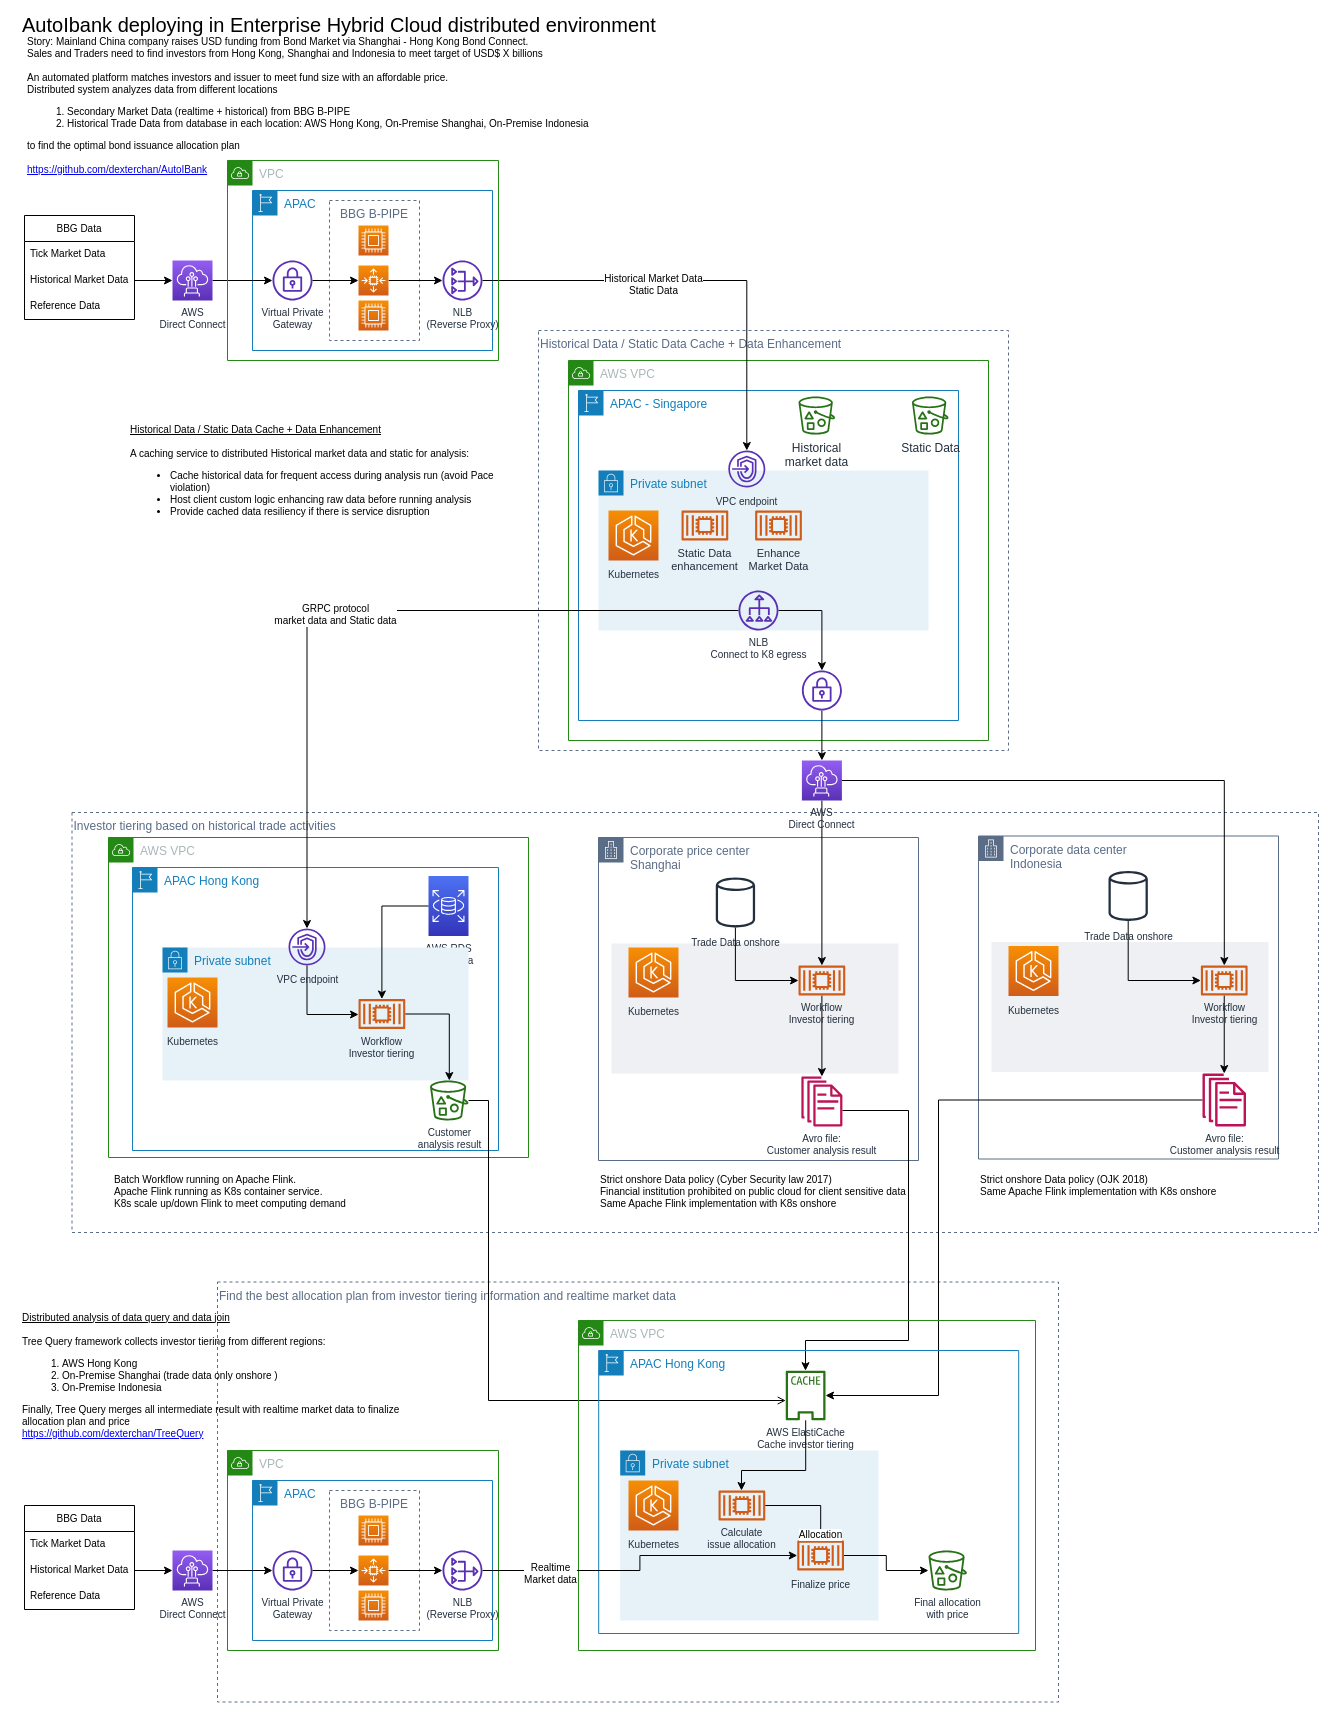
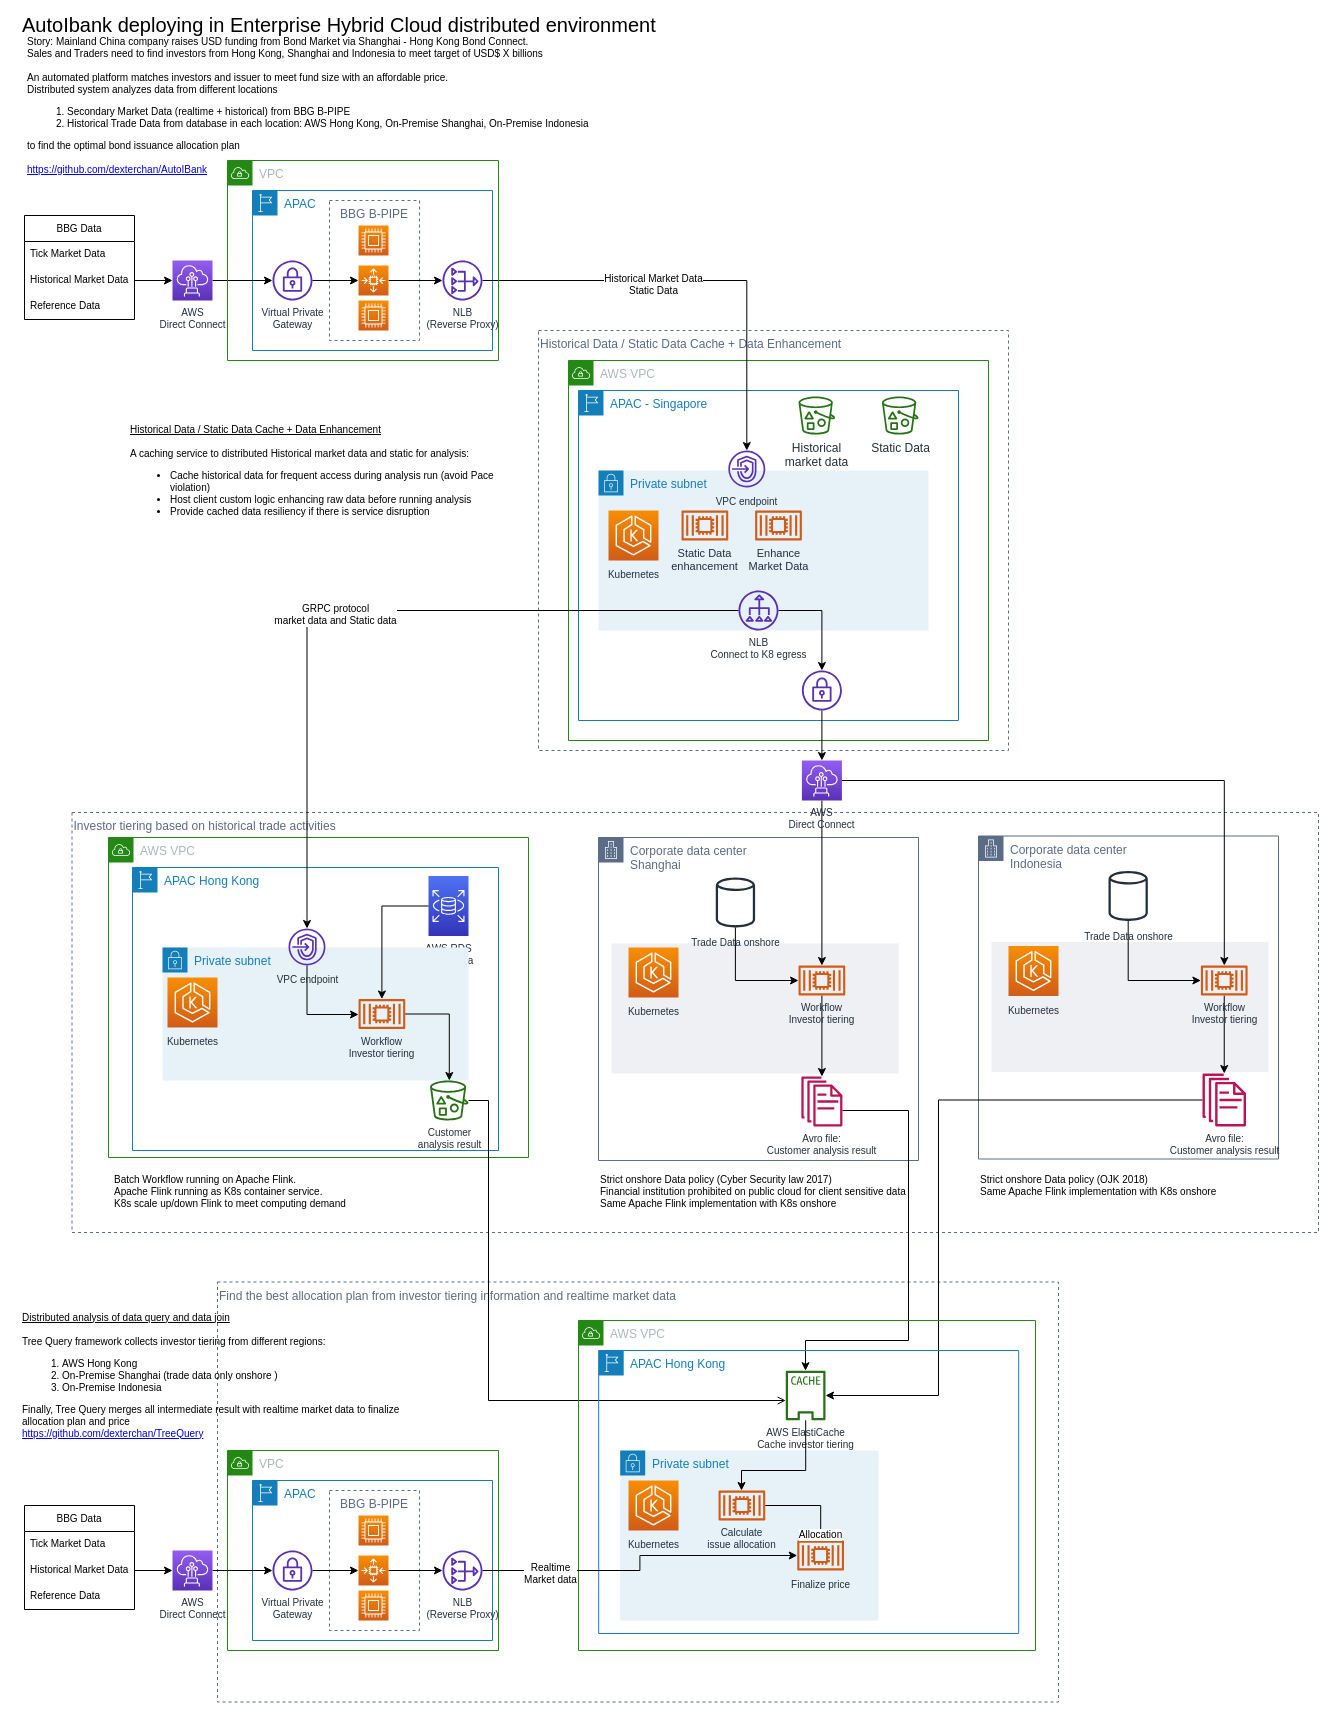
(930, 416) -> (900, 416)
(700, 859) -> (698, 859)
(886, 1560) -> none
(948, 1571) -> none
